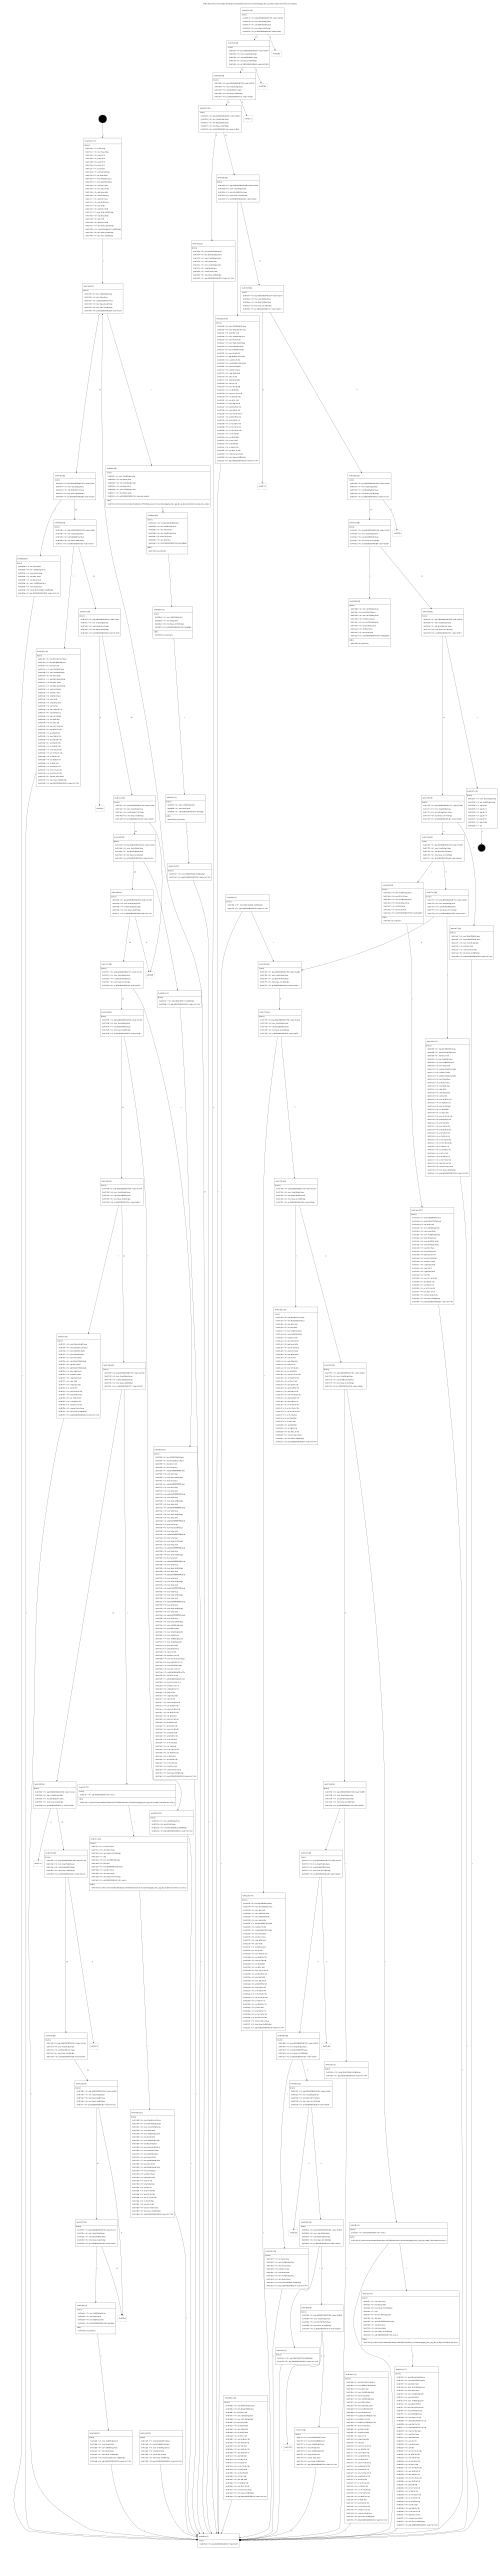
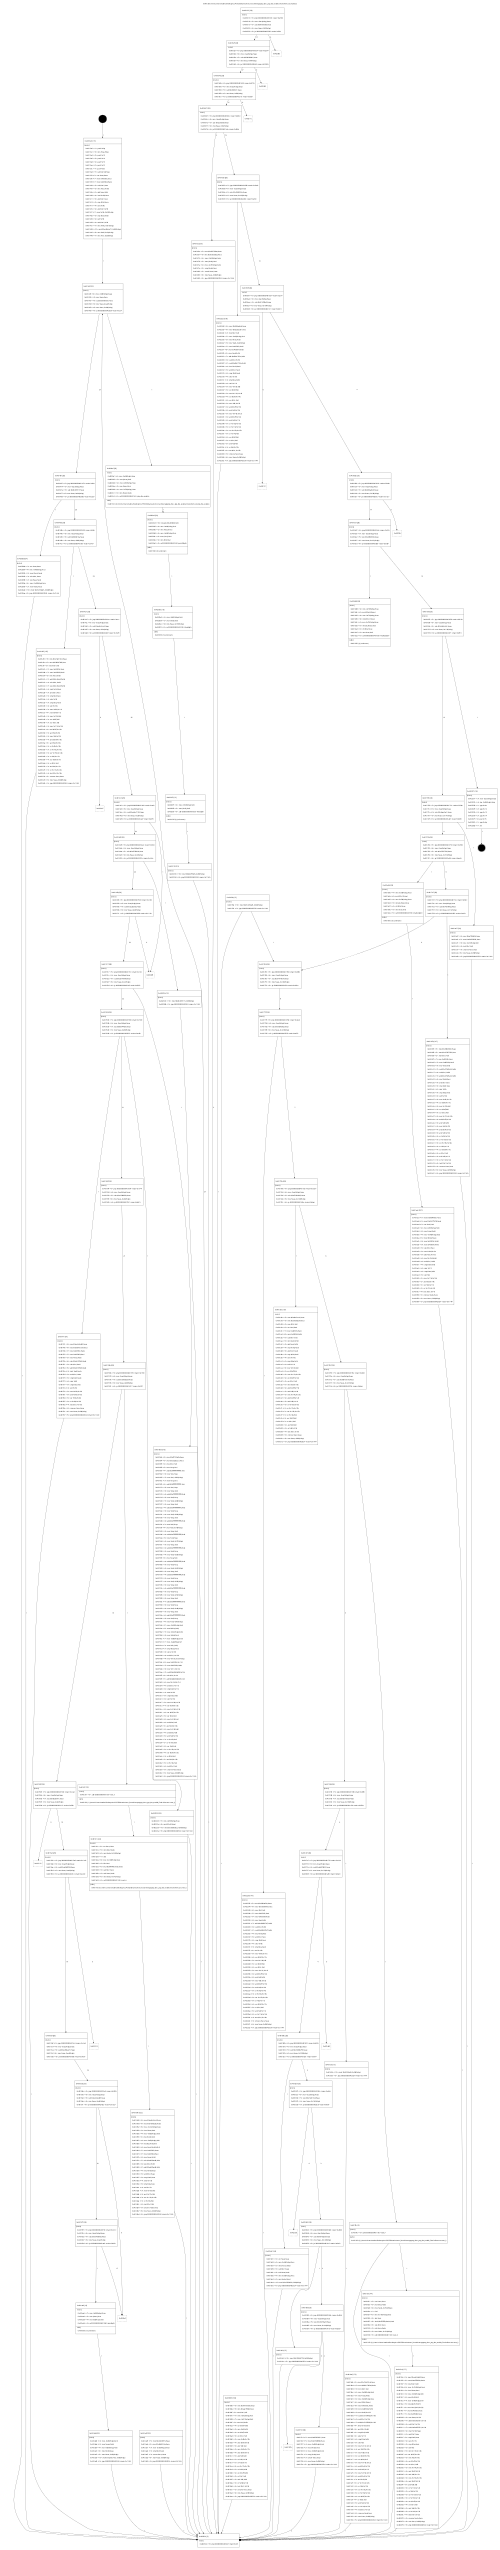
(104, 1269) -> (97, 1184)
